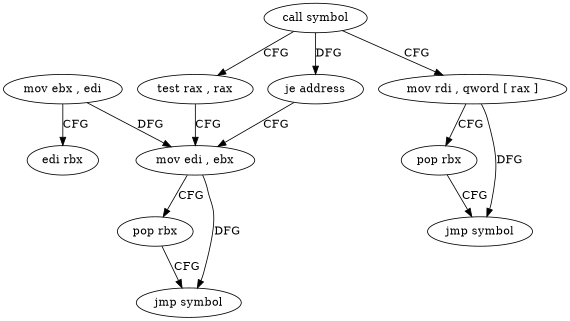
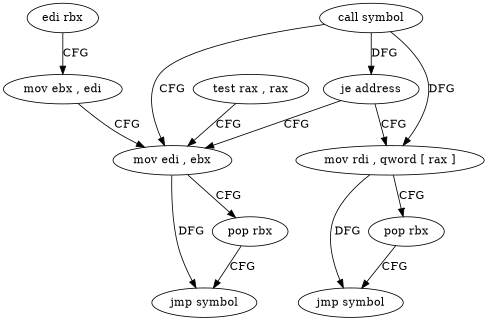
(259, 51) -> (207, 49)
(417, 54) -> (442, 89)
(63, 121) -> (63, 49)
none -> (380, 121)
(151, 125) -> (127, 125)
